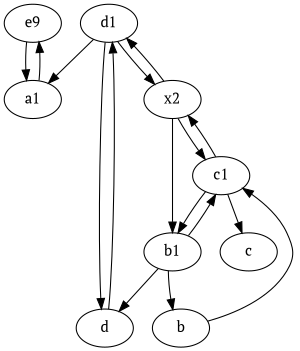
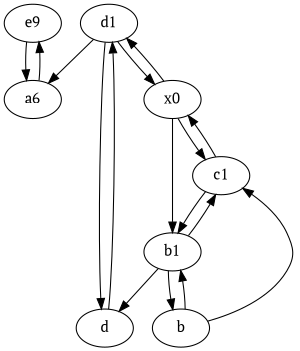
(33, 99) -> (33, 99)
(173, 99) -> (173, 99)
(249, 252) -> none
none -> (184, 295)
